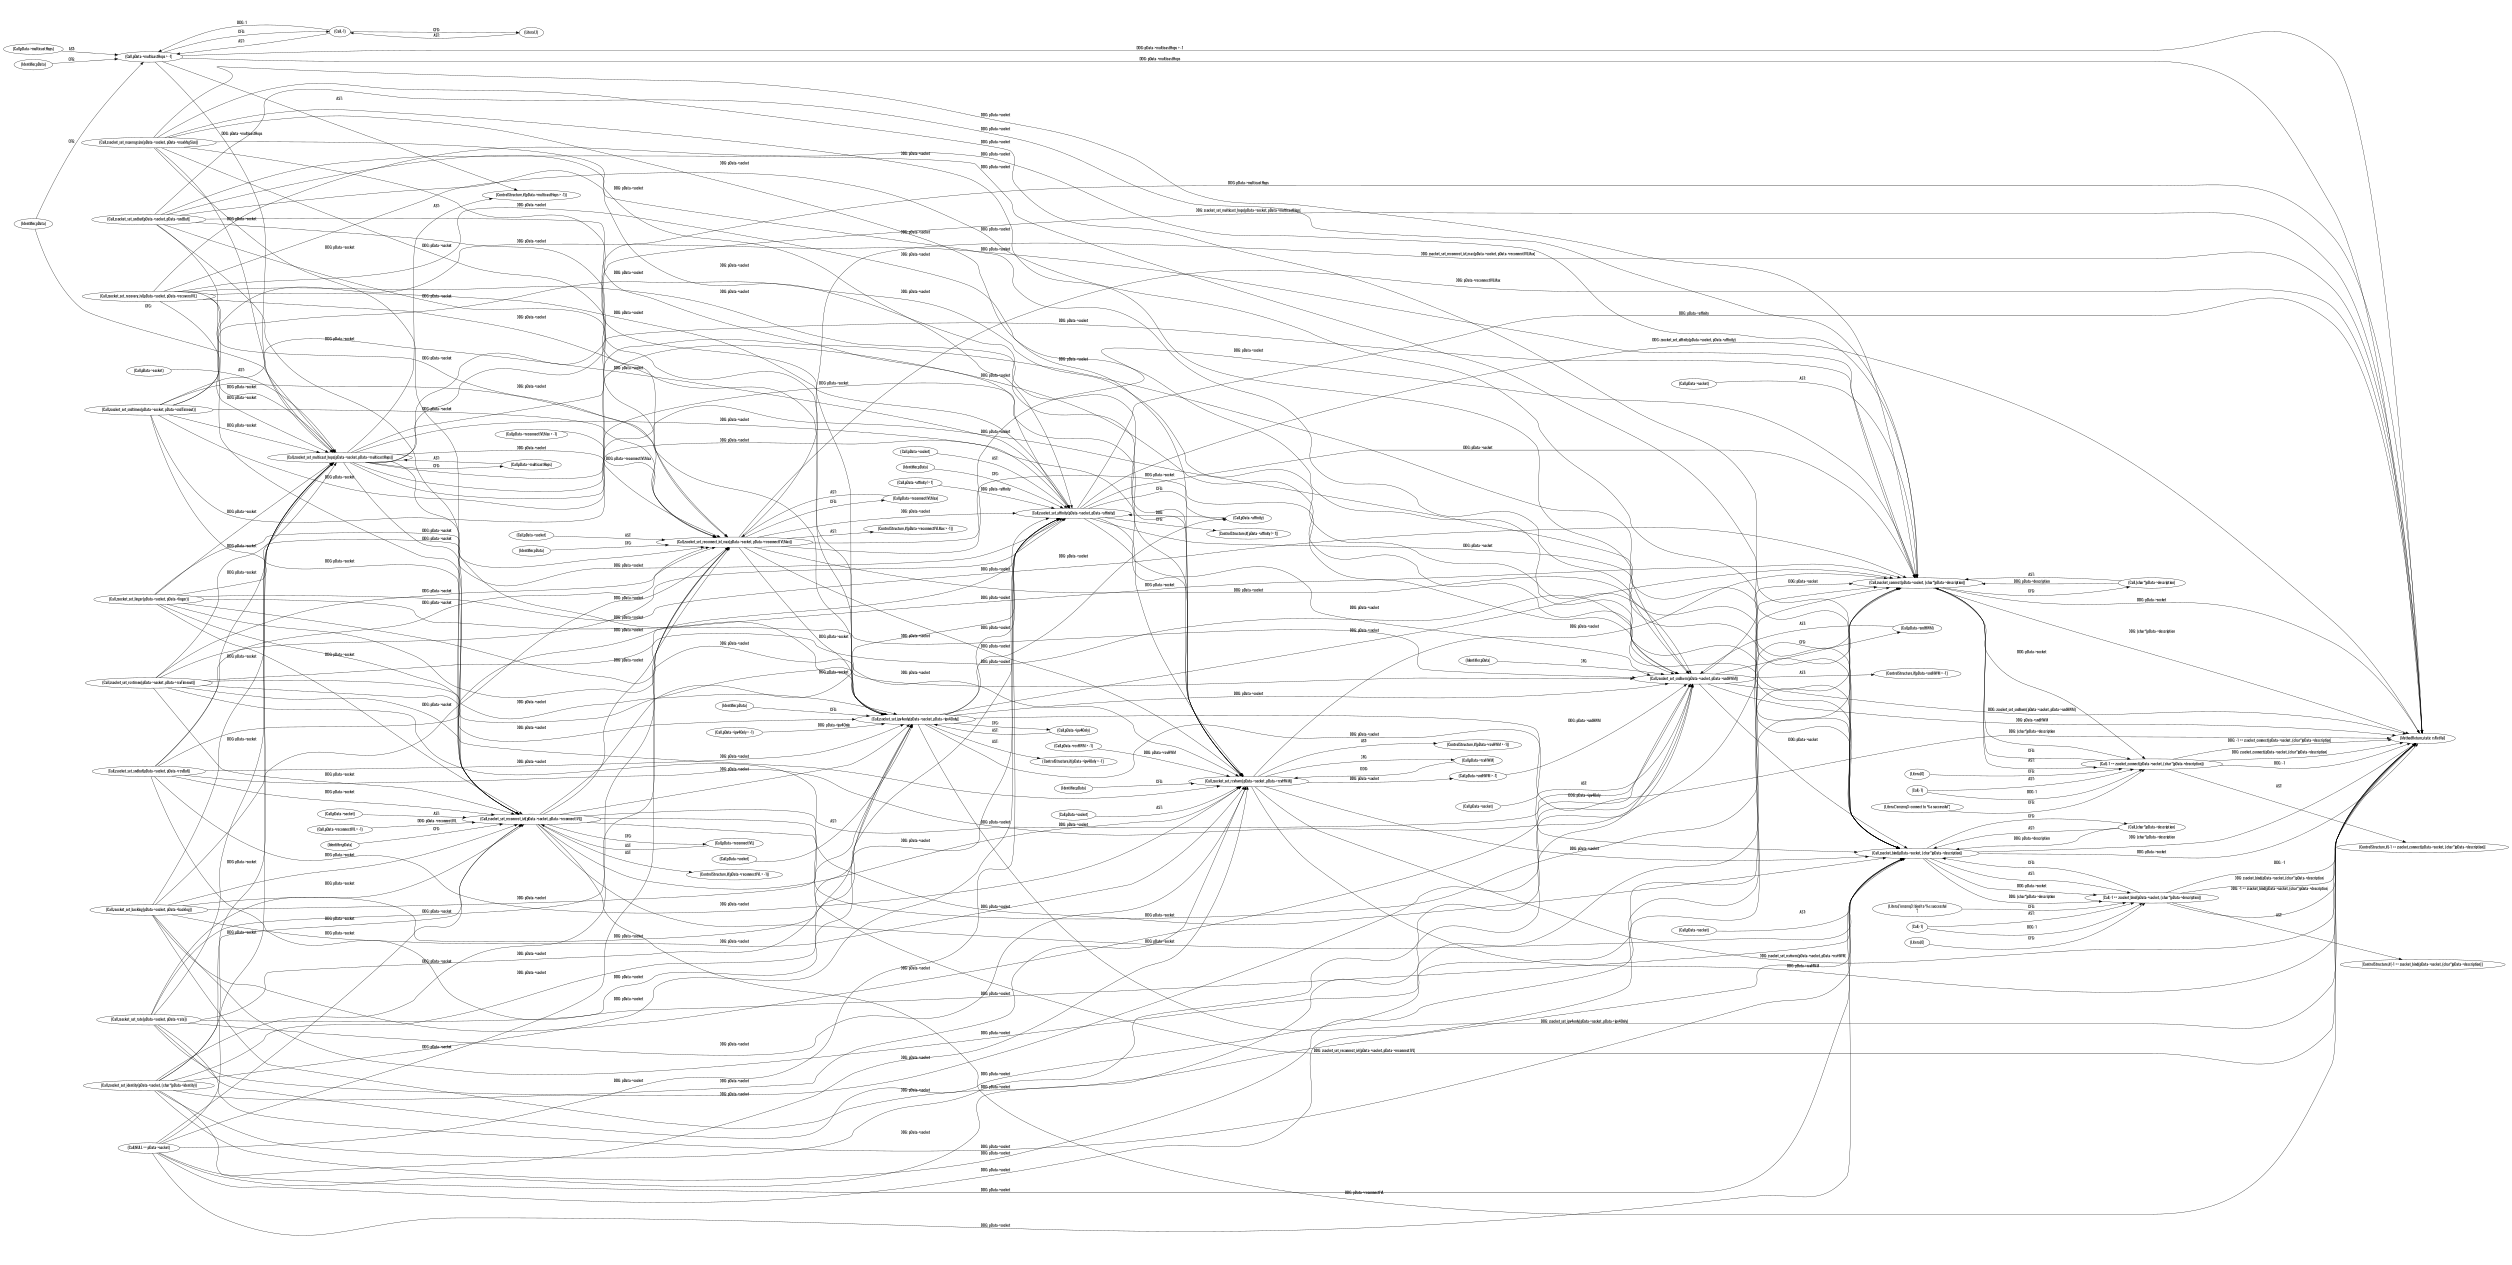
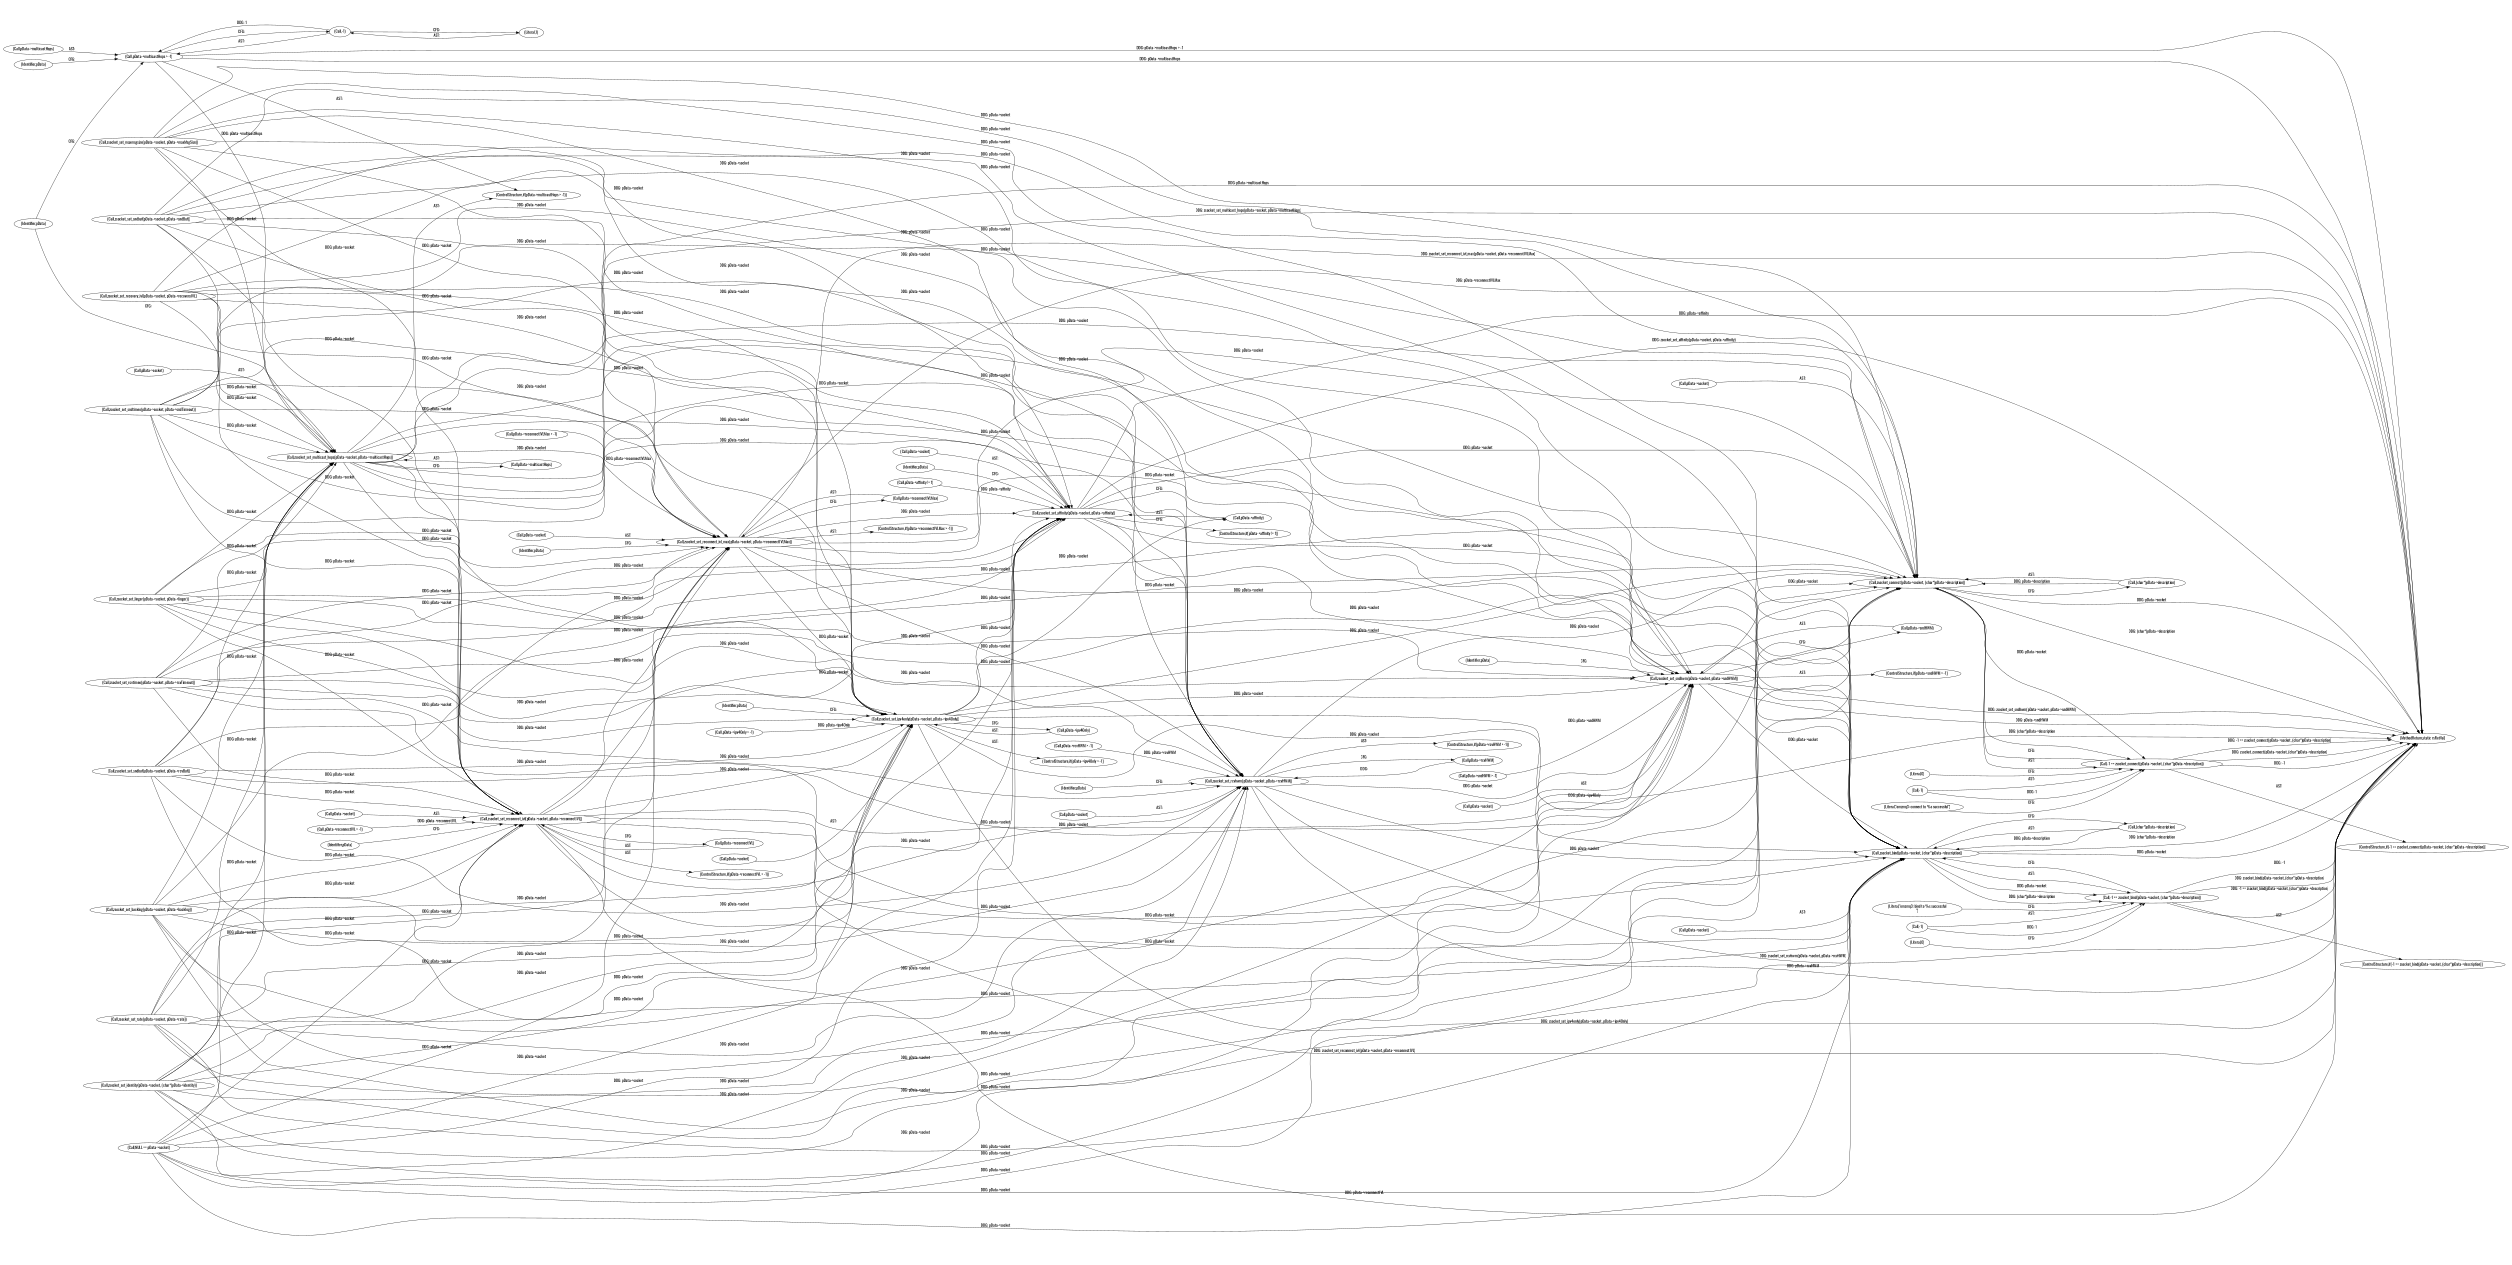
(1160, 513) -> (1160, 513)
(1379, 782) -> (1519, 795)
none -> (639, 1049)
